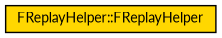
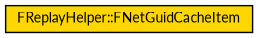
(111, 19) -> (129, 19)
